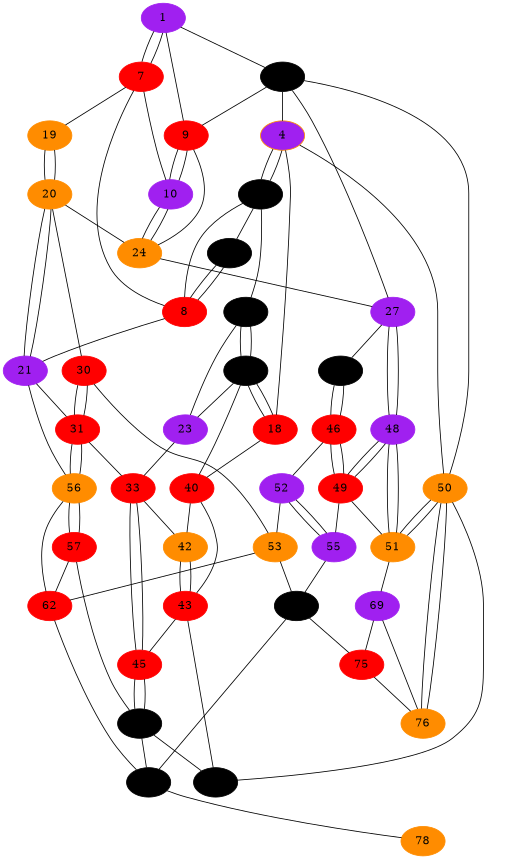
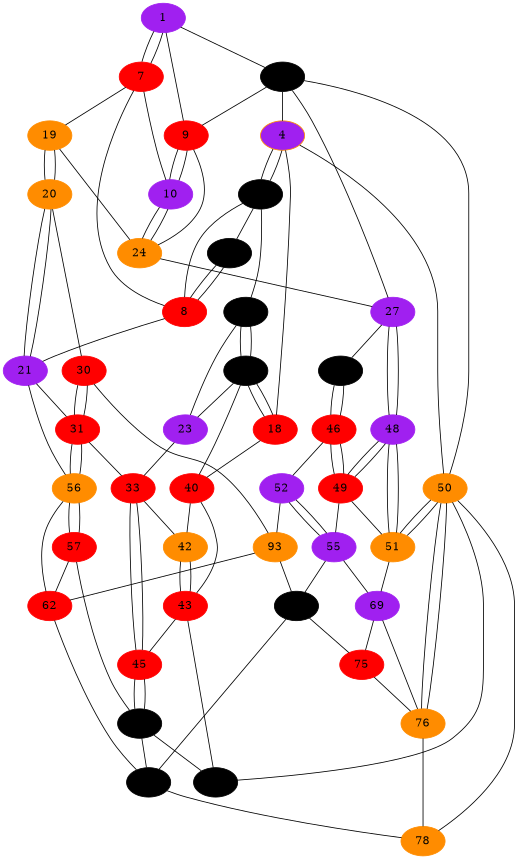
(92, 222) -> (93, 192)
(275, 547) -> (275, 547)
none -> (356, 577)
none -> (514, 672)
none -> (423, 782)
